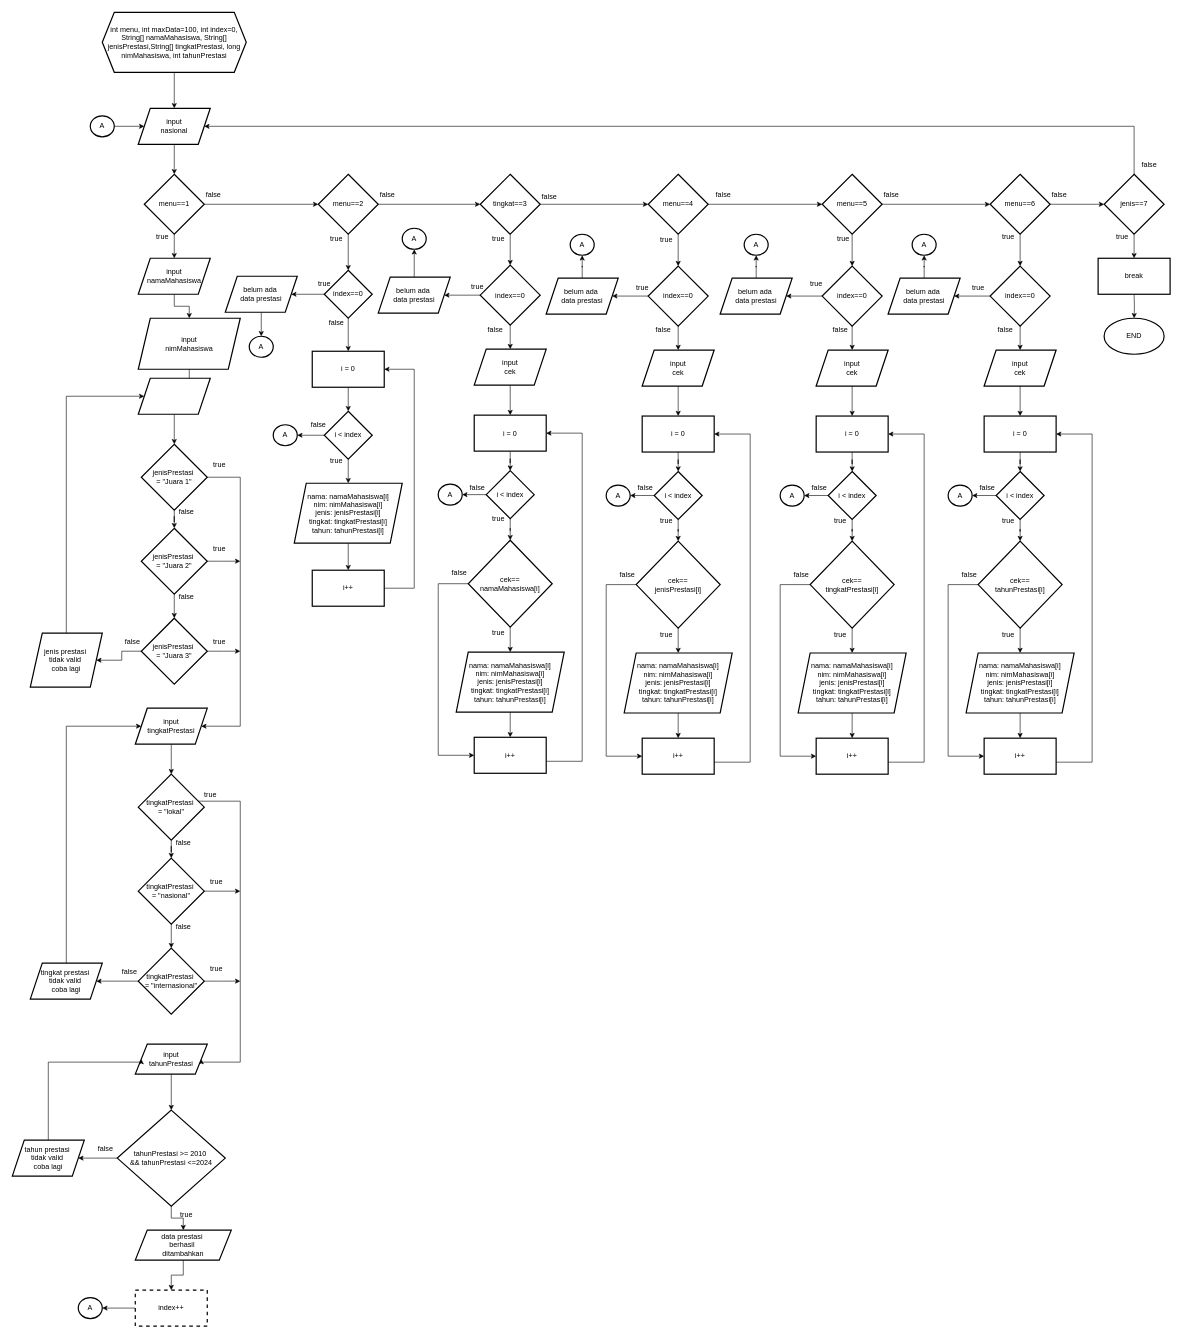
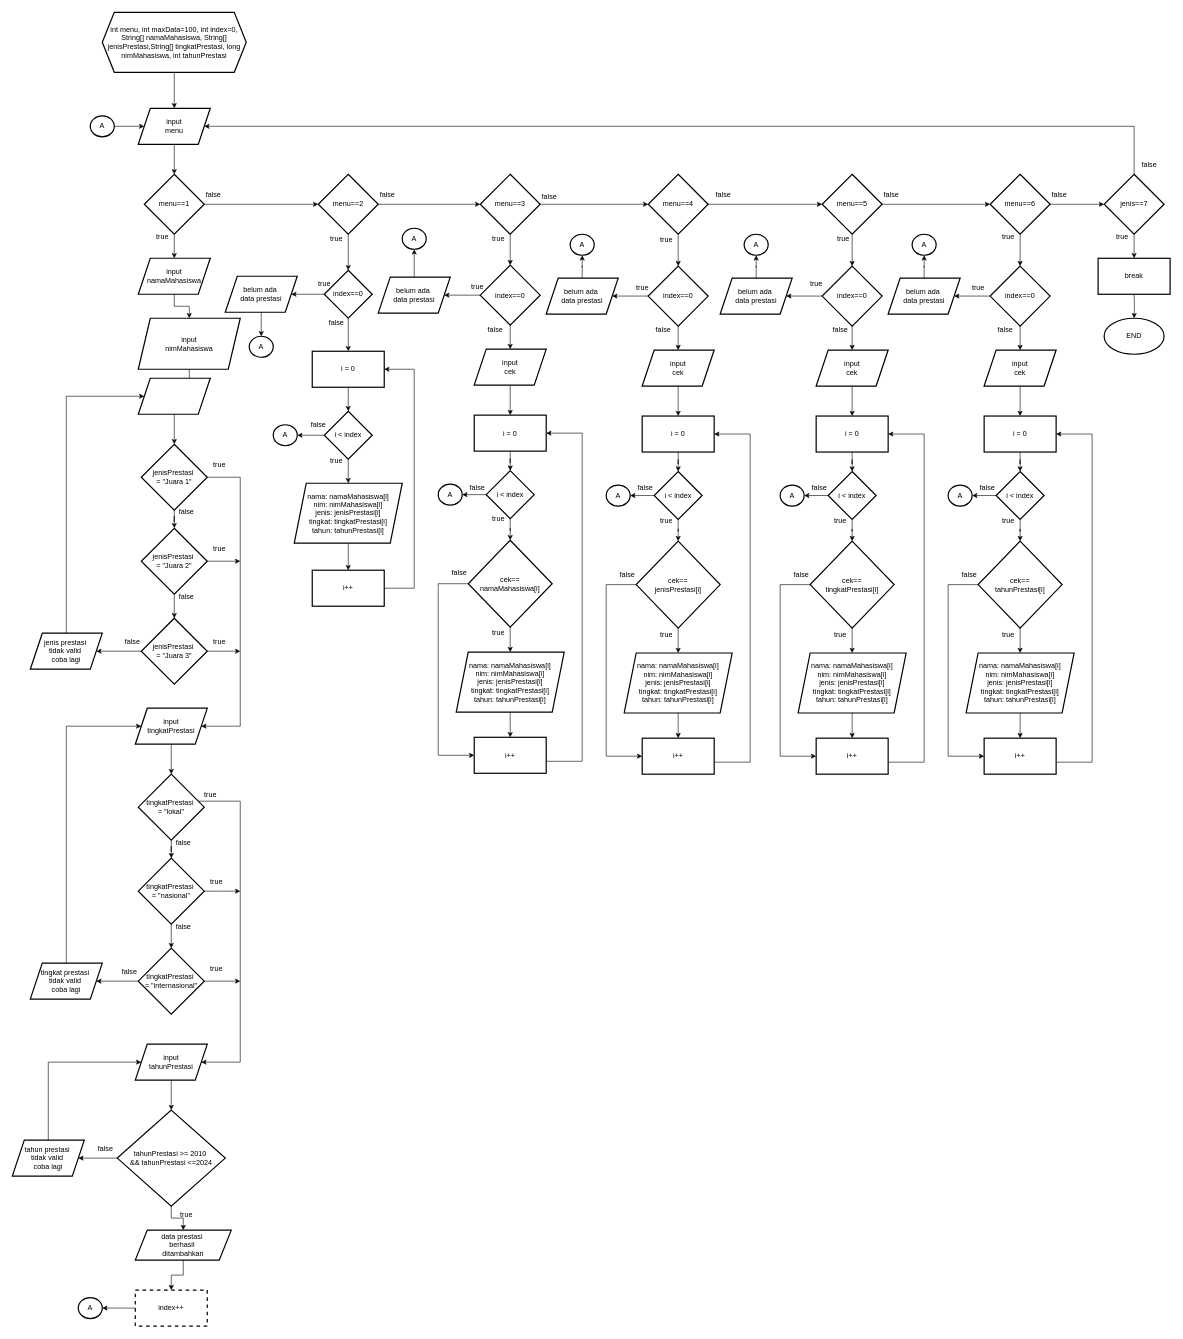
(174, 126) -> (174, 126)
(510, 204) -> (510, 204)
(66, 660) -> (66, 651)
(171, 1059) -> (171, 1062)
